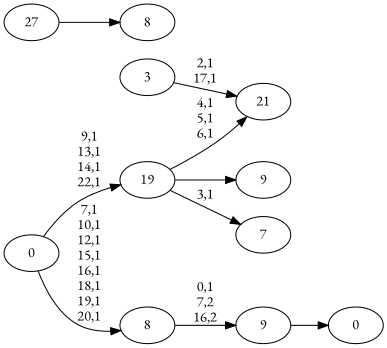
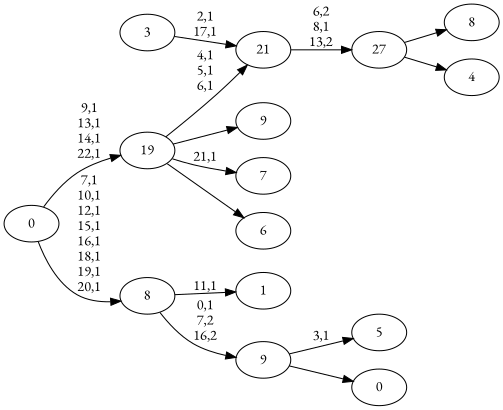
none -> (316, 50)
none -> (472, 77)
(205, 195) -> (205, 157)
none -> (263, 231)
none -> (263, 291)
none -> (379, 332)
